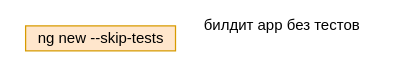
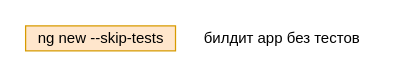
(282, 26) -> (282, 38)
